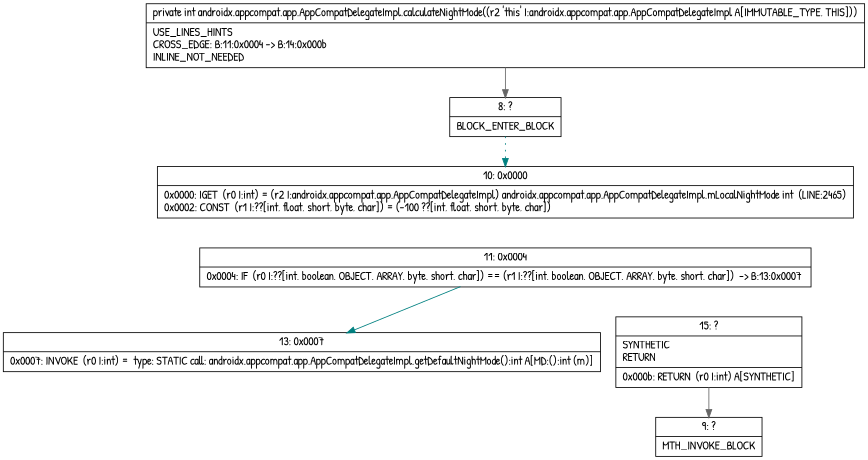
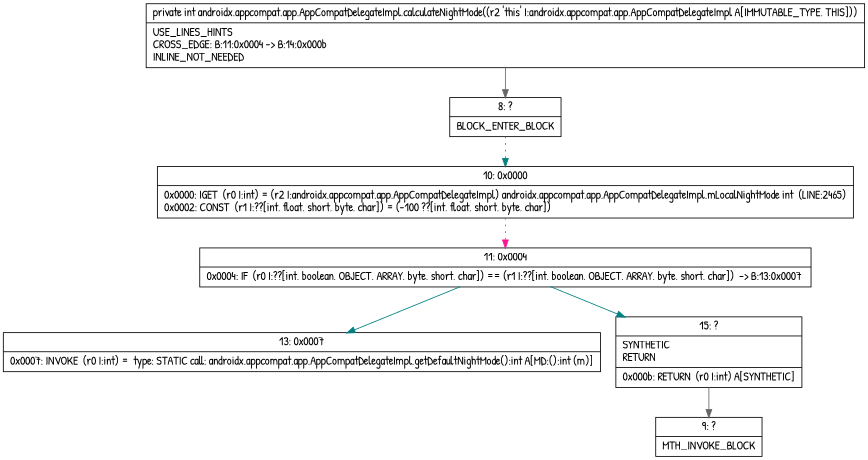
none -> (505, 229)
none -> (584, 300)
